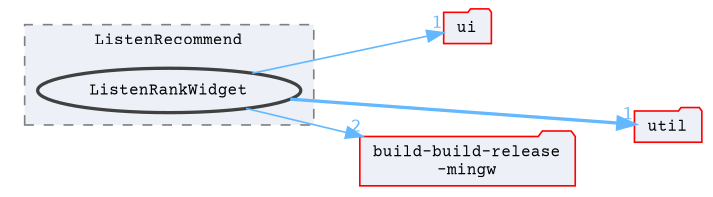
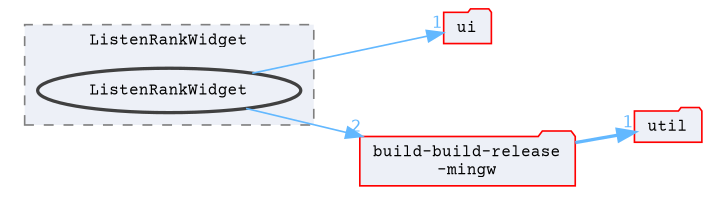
(169, 40) -> (169, 40)
(454, 111) -> (597, 139)
